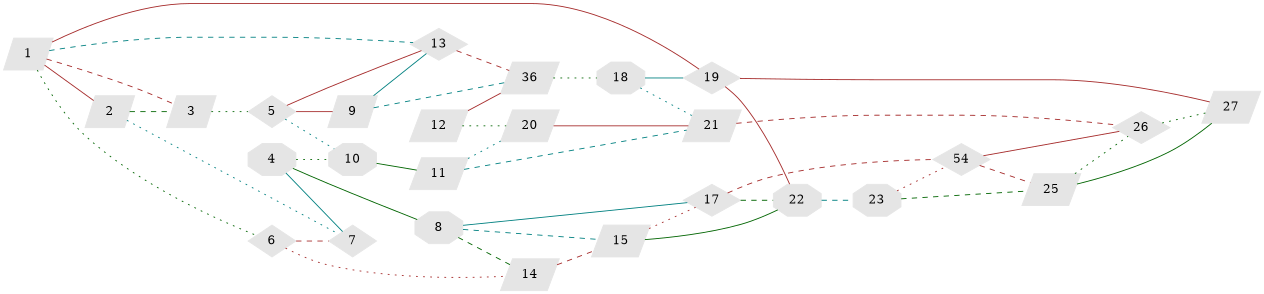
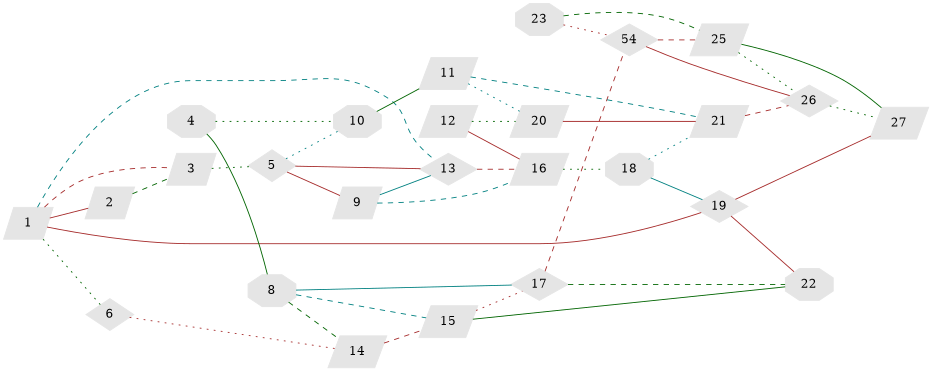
(530, 78) -> (539, 169)
(837, 200) -> none
(353, 241) -> none
